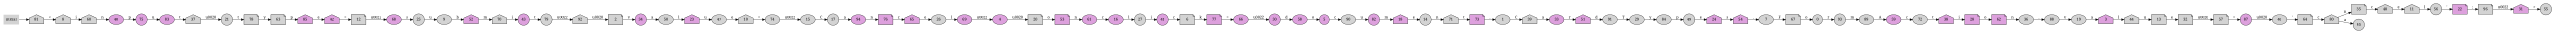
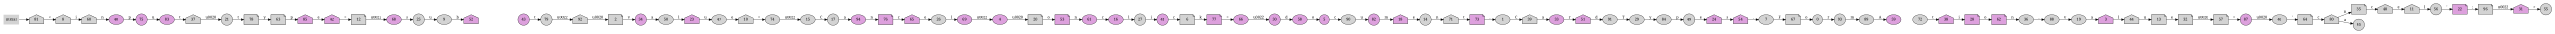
(499, 20) -> none
(1906, 20) -> none
